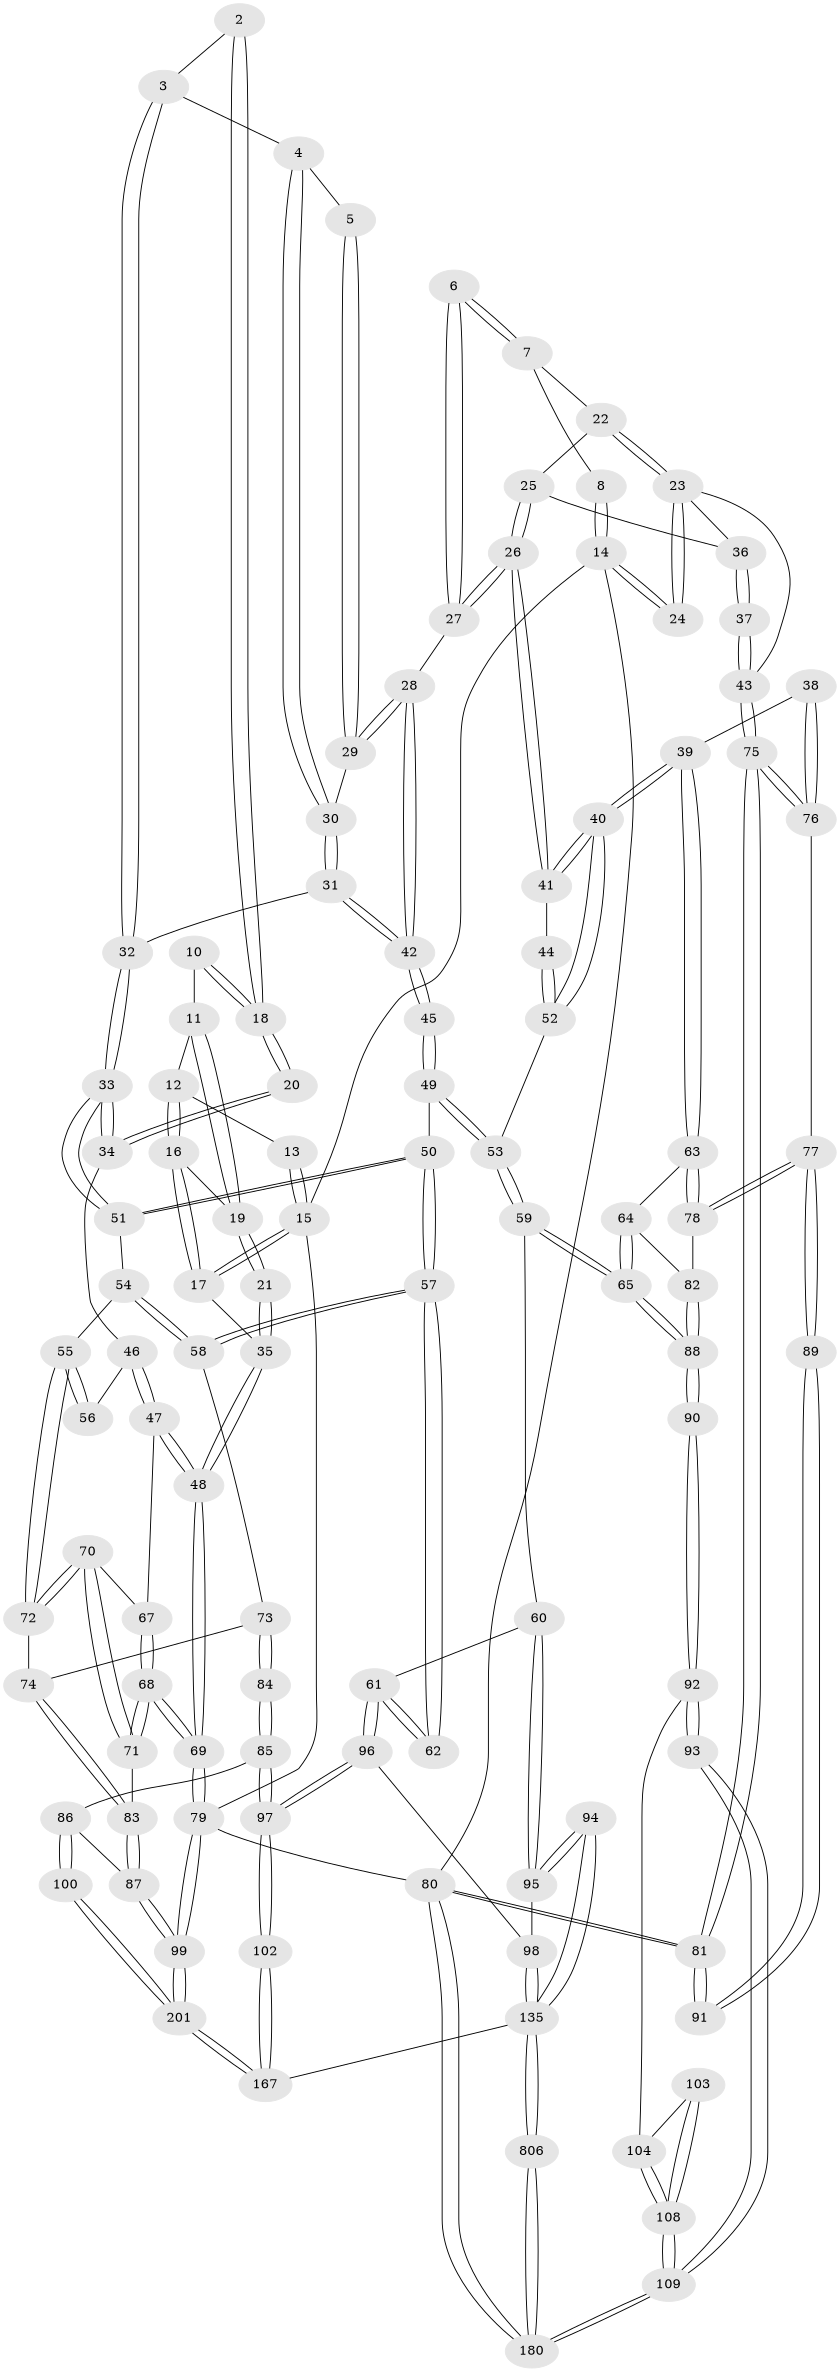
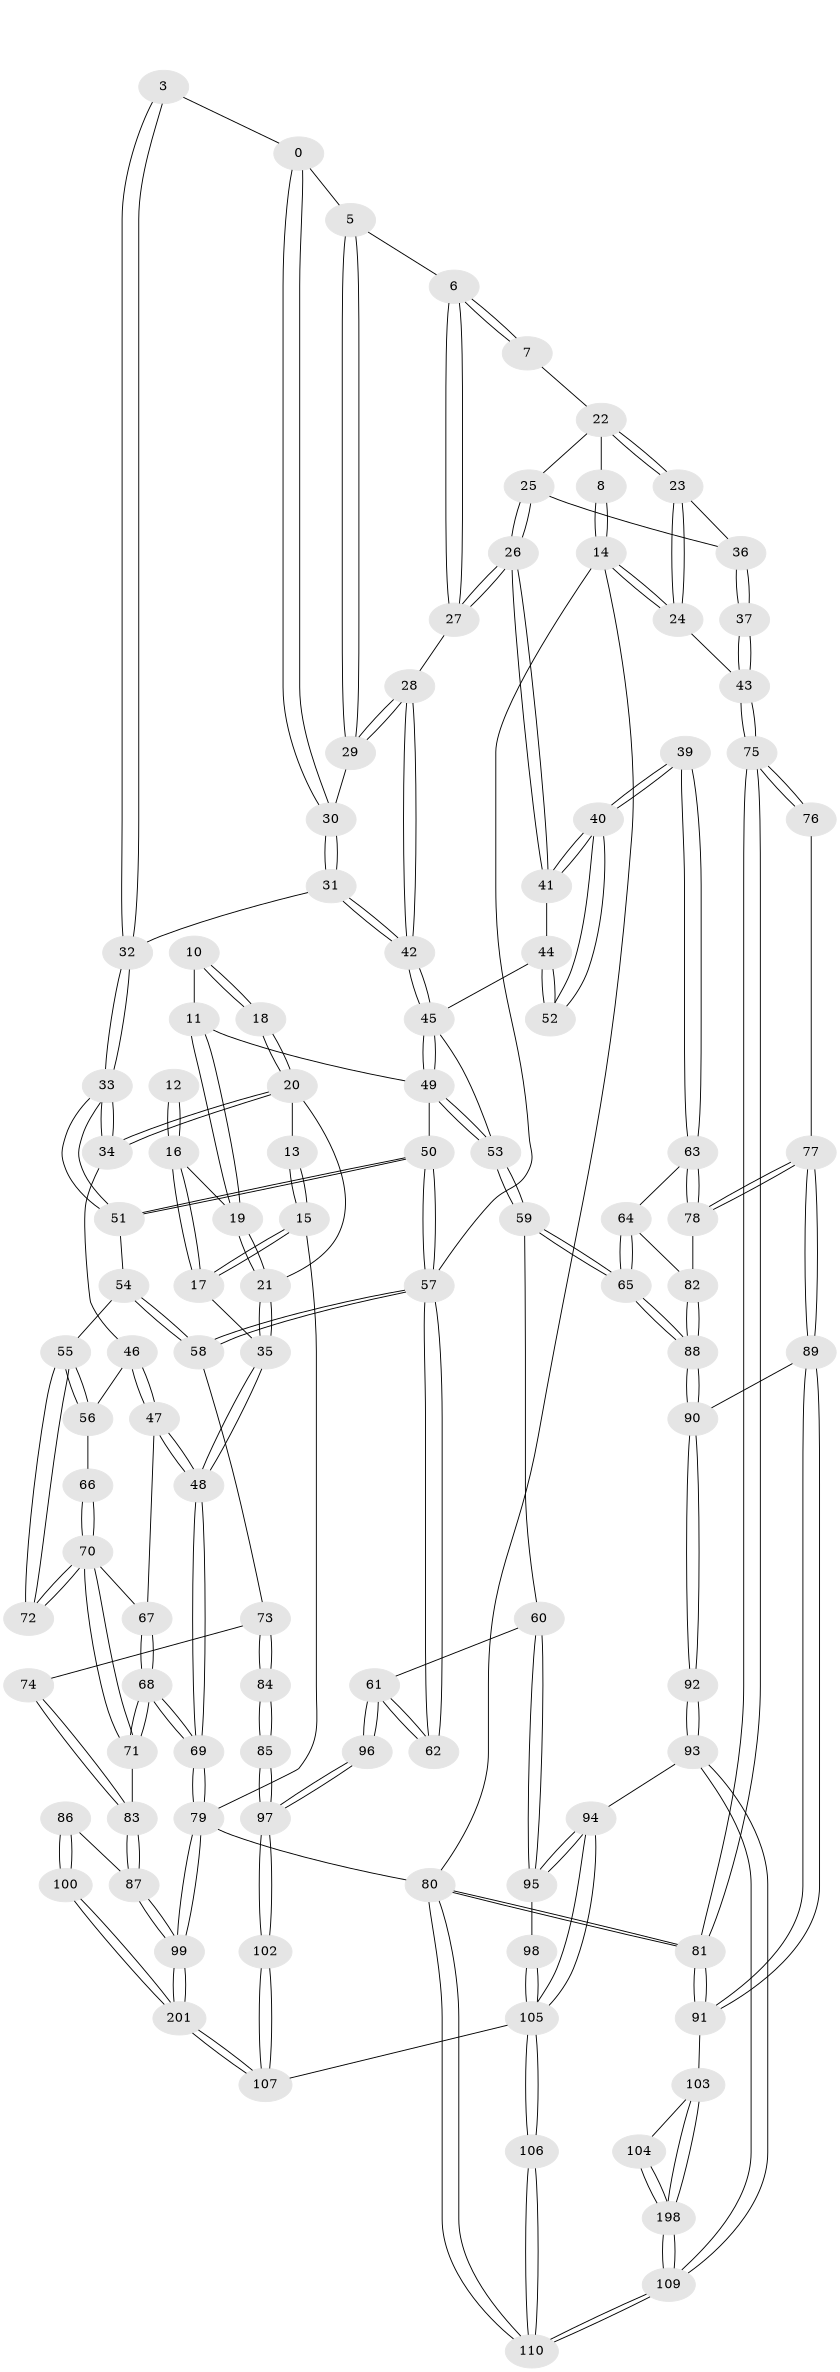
(240, 20) -> none
(299, 154) -> (299, 154)
none -> (402, 253)
(560, 422) -> (601, 453)
(787, 563) -> (711, 653)
(811, 686) -> none
(461, 885) -> (497, 927)
none -> (488, 986)
(184, 1053) -> (308, 1060)
(523, 1086) -> (469, 1083)
(233, 1119) -> (292, 1119)
none -> (345, 1197)
none -> (752, 1386)
none -> (88, 1486)
(29, 1652) -> none
(166, 1785) -> none
none -> (642, 1785)
(446, 1848) -> none
(642, 1913) -> none
(532, 2018) -> (532, 2018)
none -> (699, 2052)
(265, 2085) -> (265, 2085)
(532, 2152) -> (532, 2152)
(669, 2218) -> (669, 2218)
(532, 2351) -> (532, 2351)
